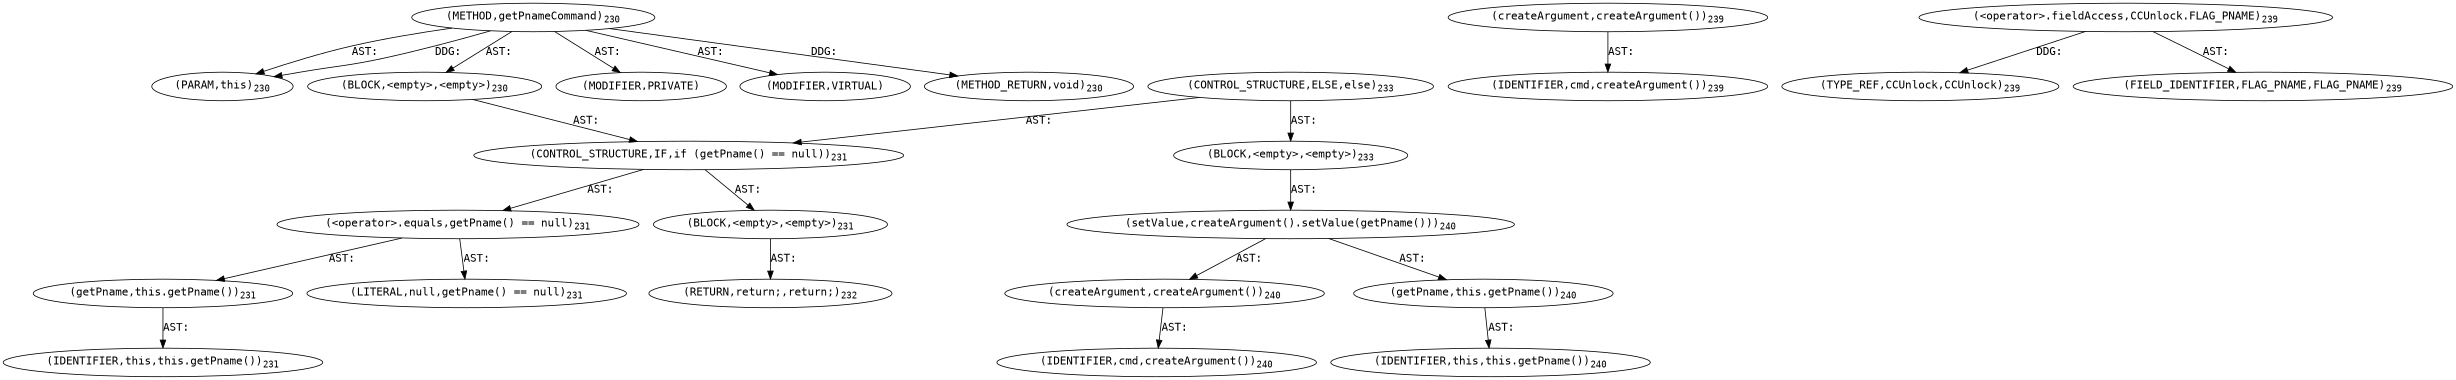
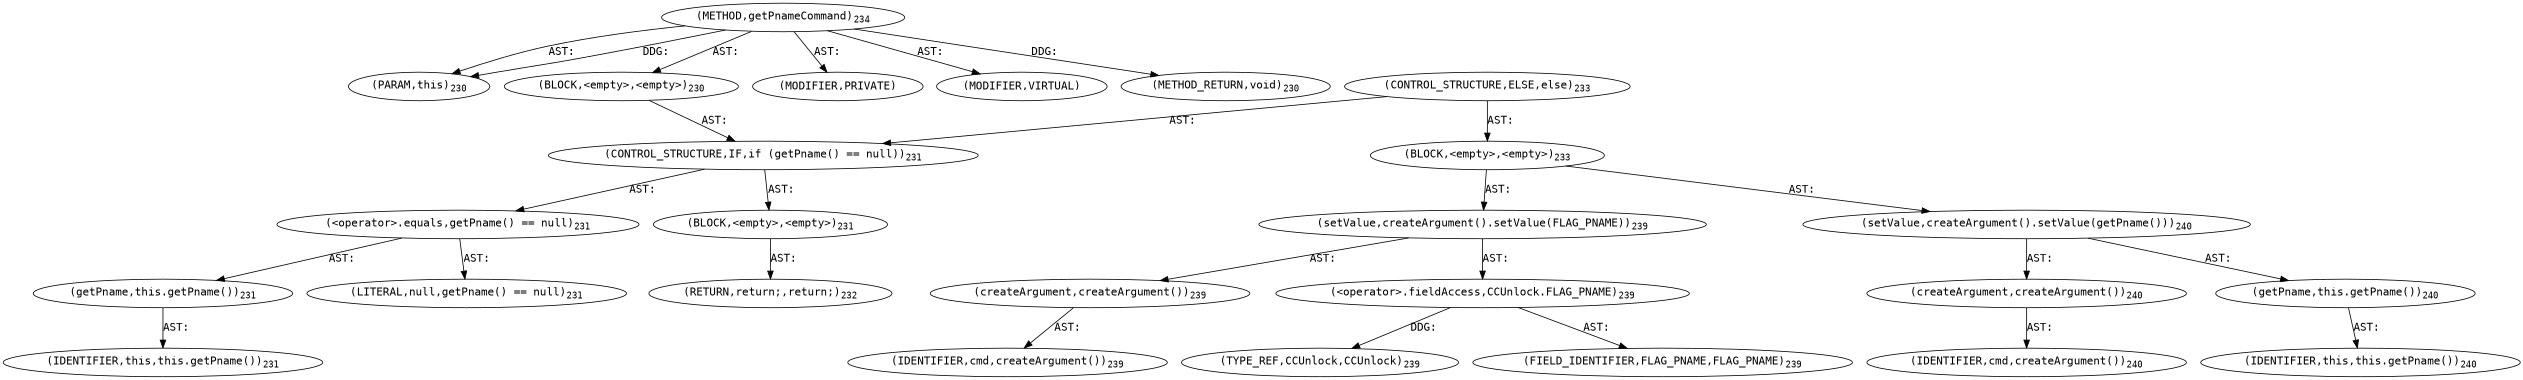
(612, 16) -> (862, 16)
none -> (1483, 224)
